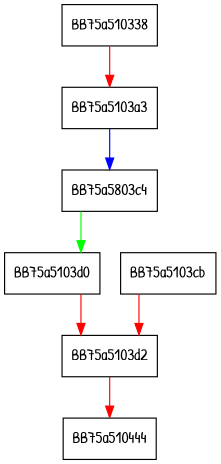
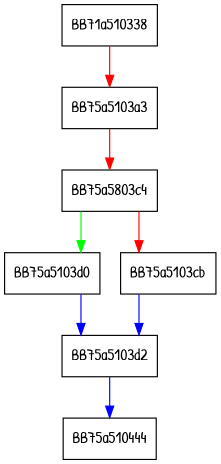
(110, 25) -> (110, 25)
(110, 143) -> (110, 143)
none -> (139, 226)
(81, 309) -> (81, 309)
(139, 309) -> (139, 309)
(110, 392) -> (110, 392)
